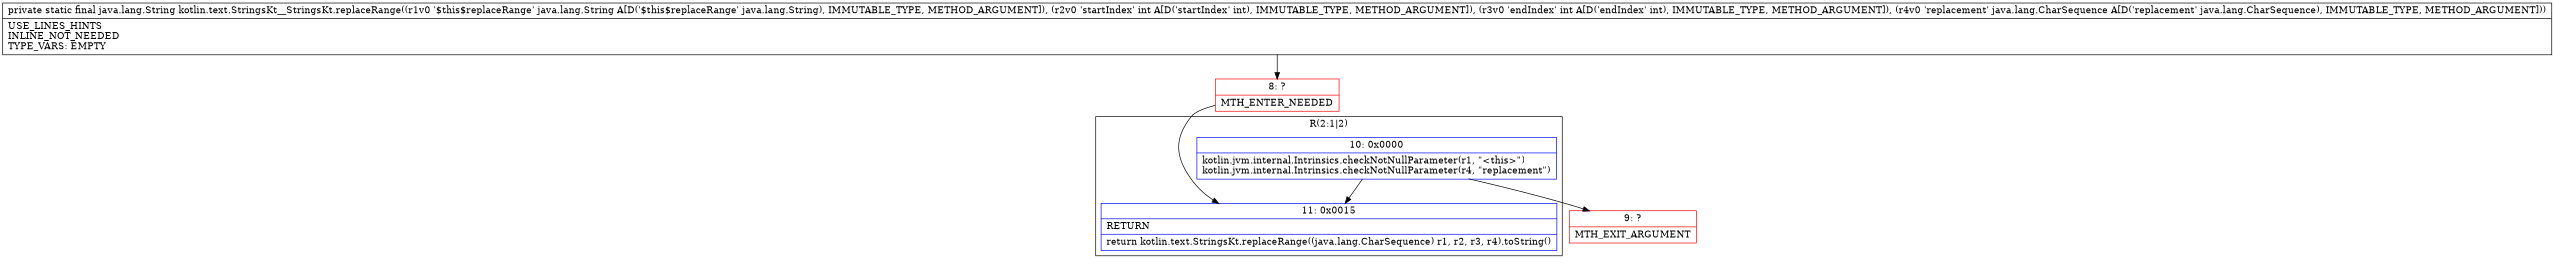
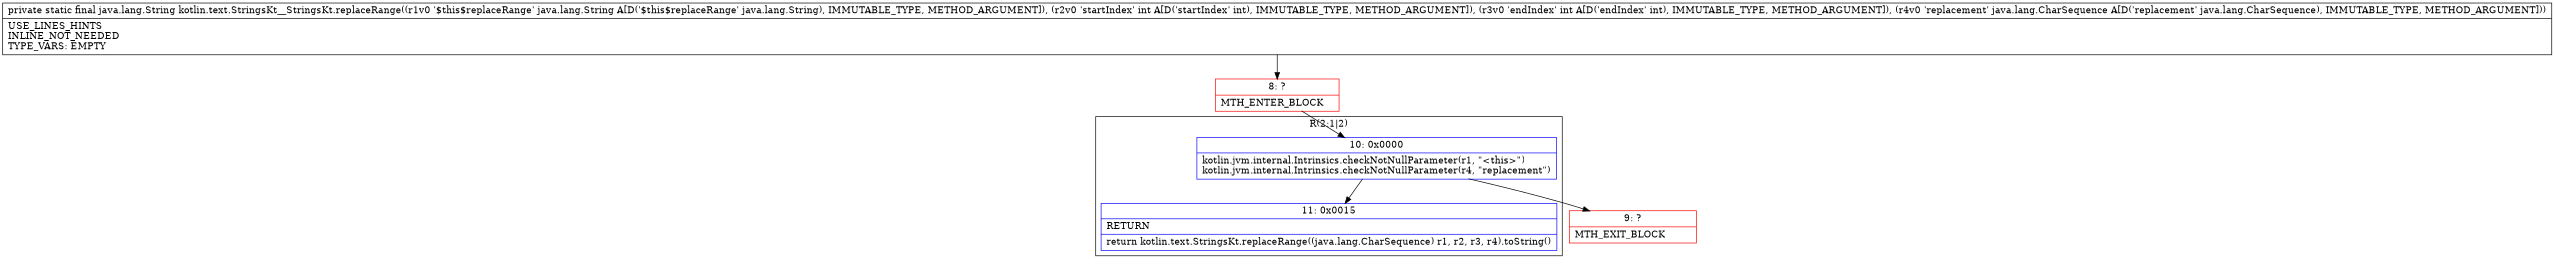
(1277, 103) -> (1273, 103)
(1179, 149) -> (1320, 123)
(1633, 235) -> (1620, 235)
